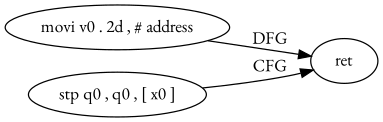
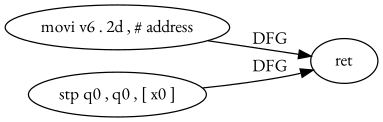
(117, 27) -> (117, 27)
(270, 67) -> (270, 67)
